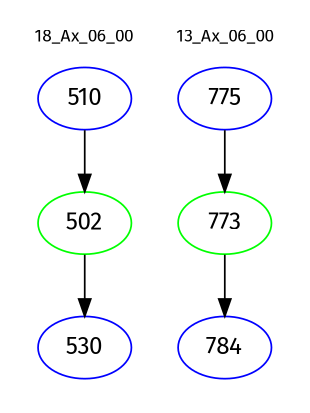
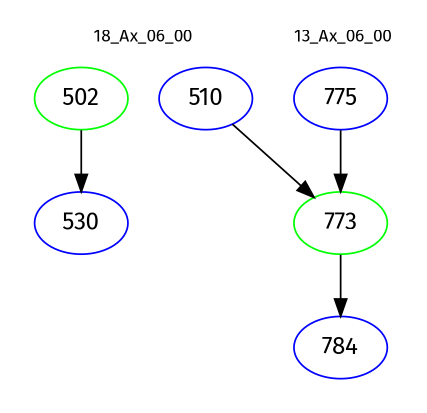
(85, 152) -> (255, 144)
